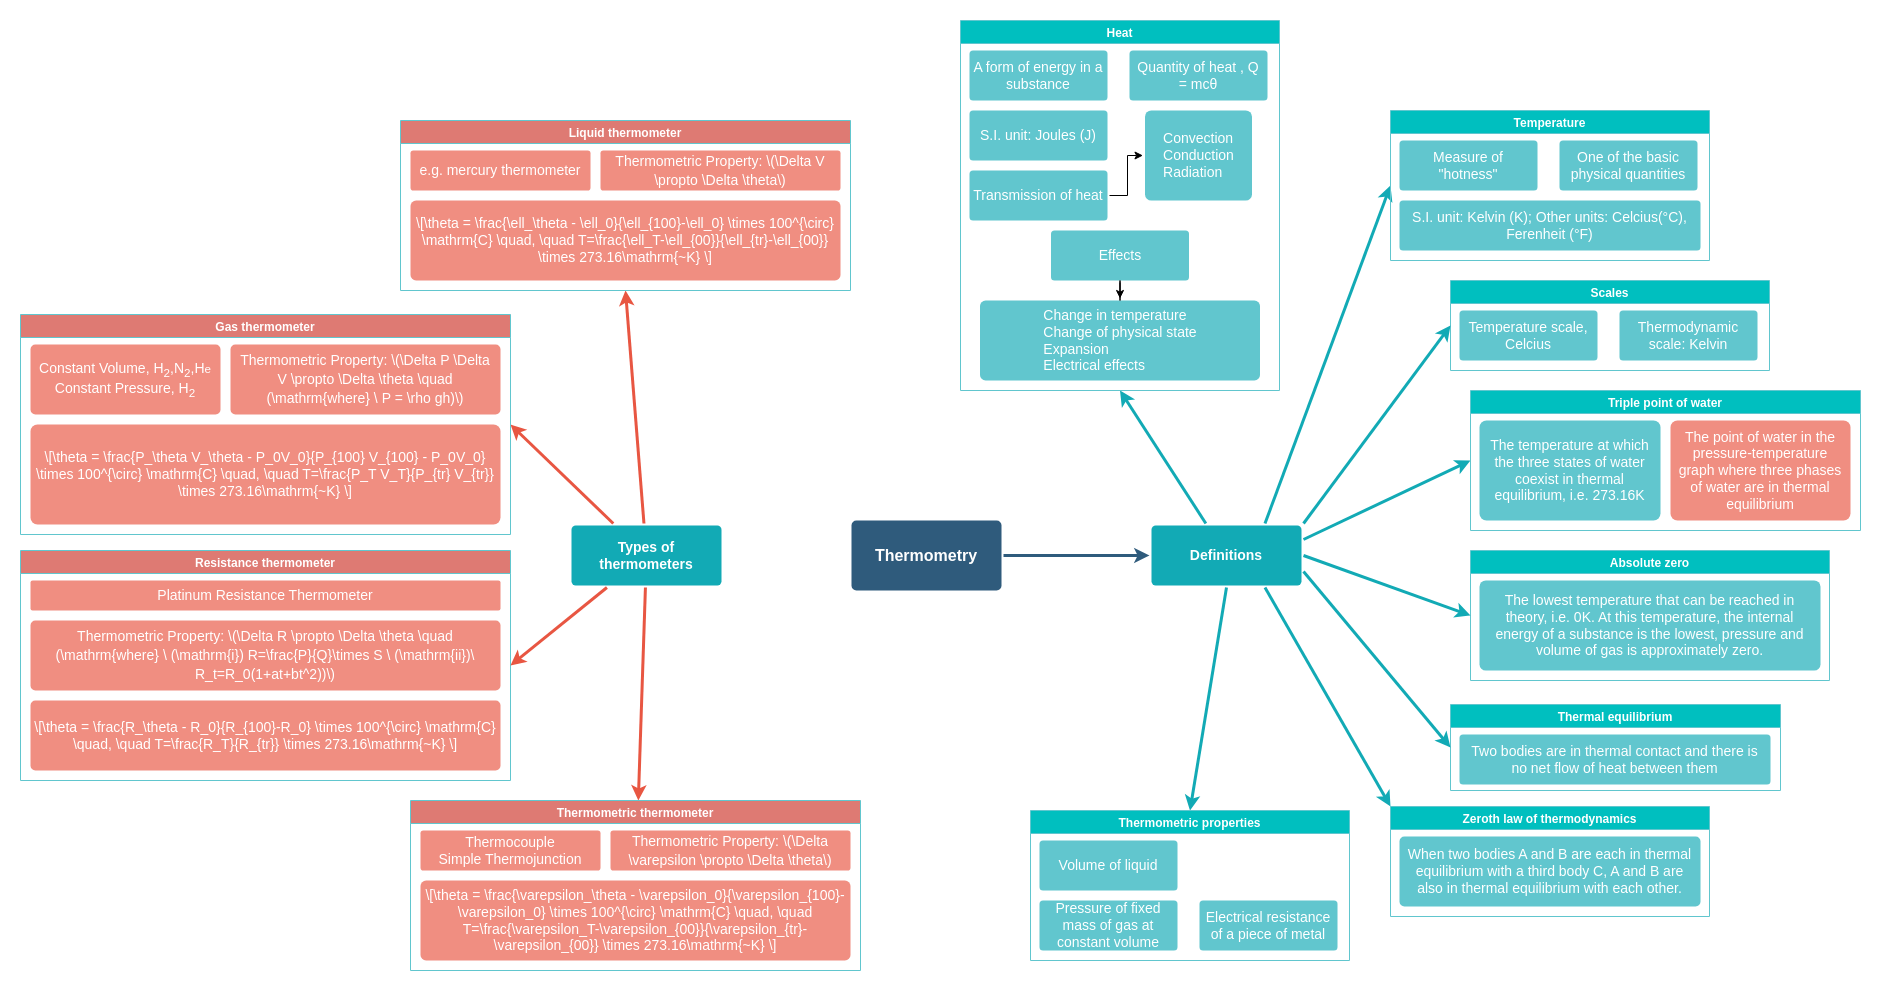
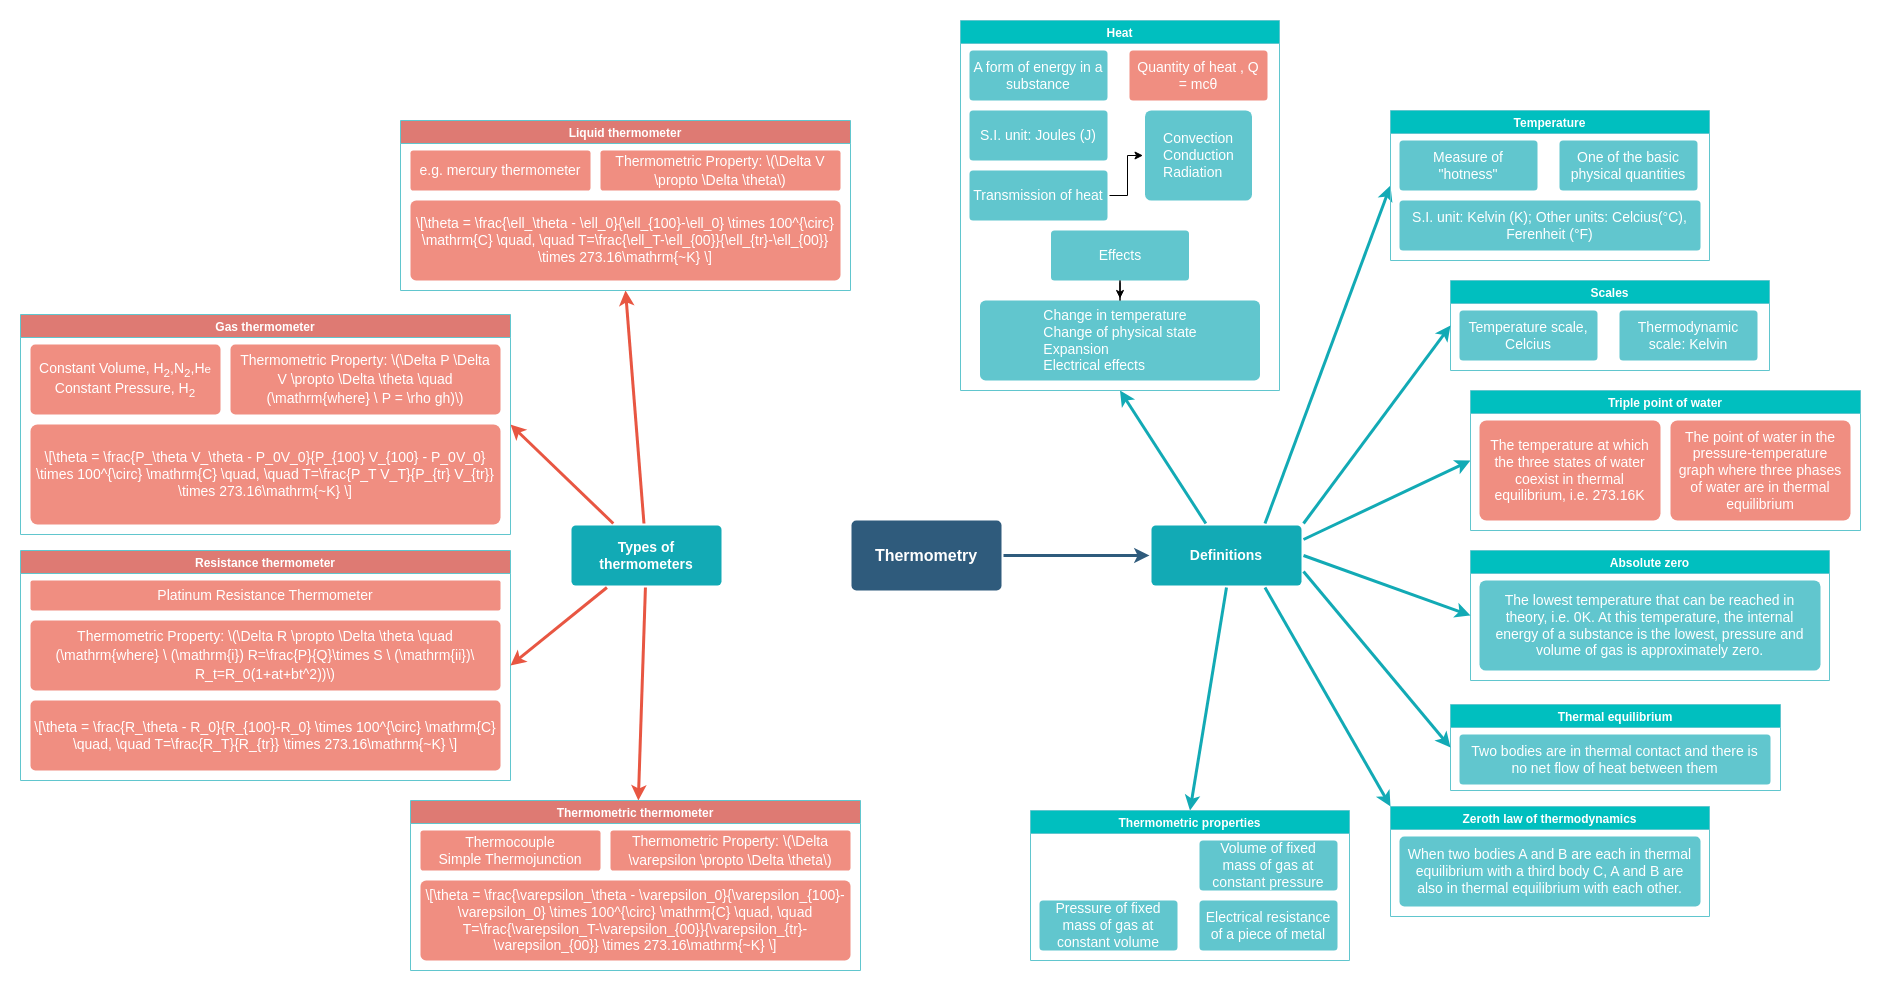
(1199, 76) -> (1199, 76)
(1570, 471) -> (1570, 471)
(1109, 866) -> (1109, 866)
none -> (1269, 866)
